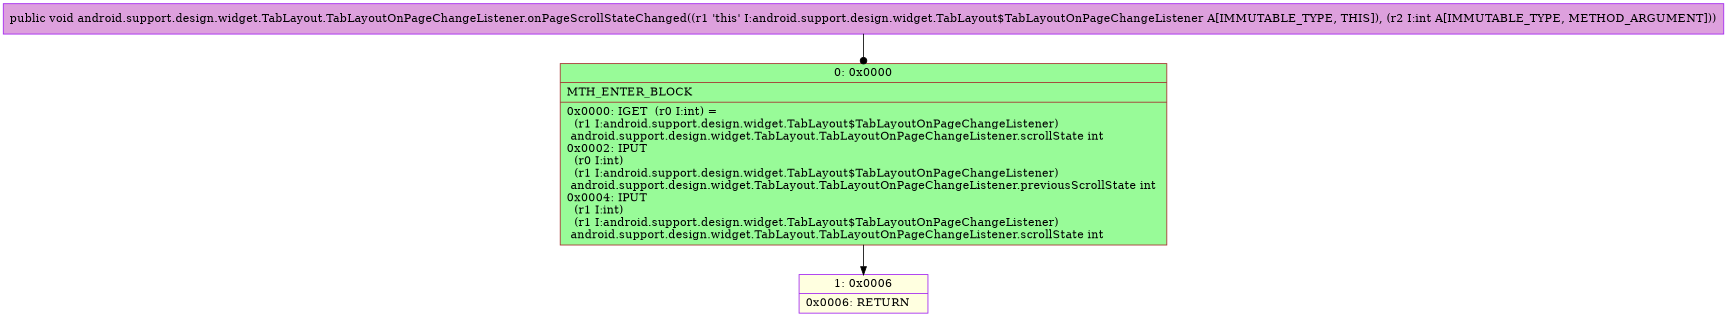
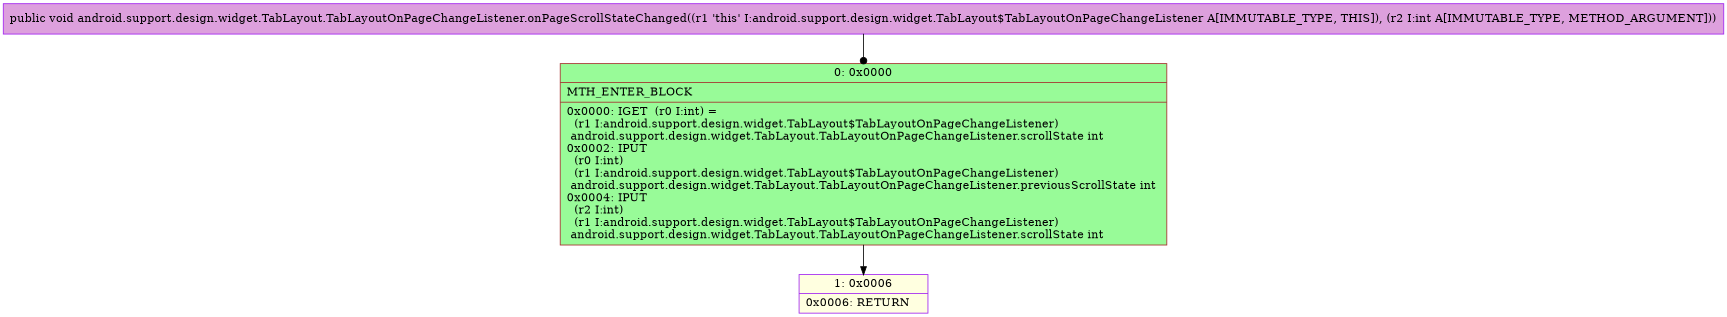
(596, 210) -> (596, 210)
